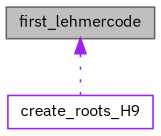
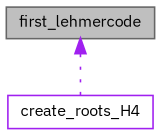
(80, 112) -> (80, 112)
